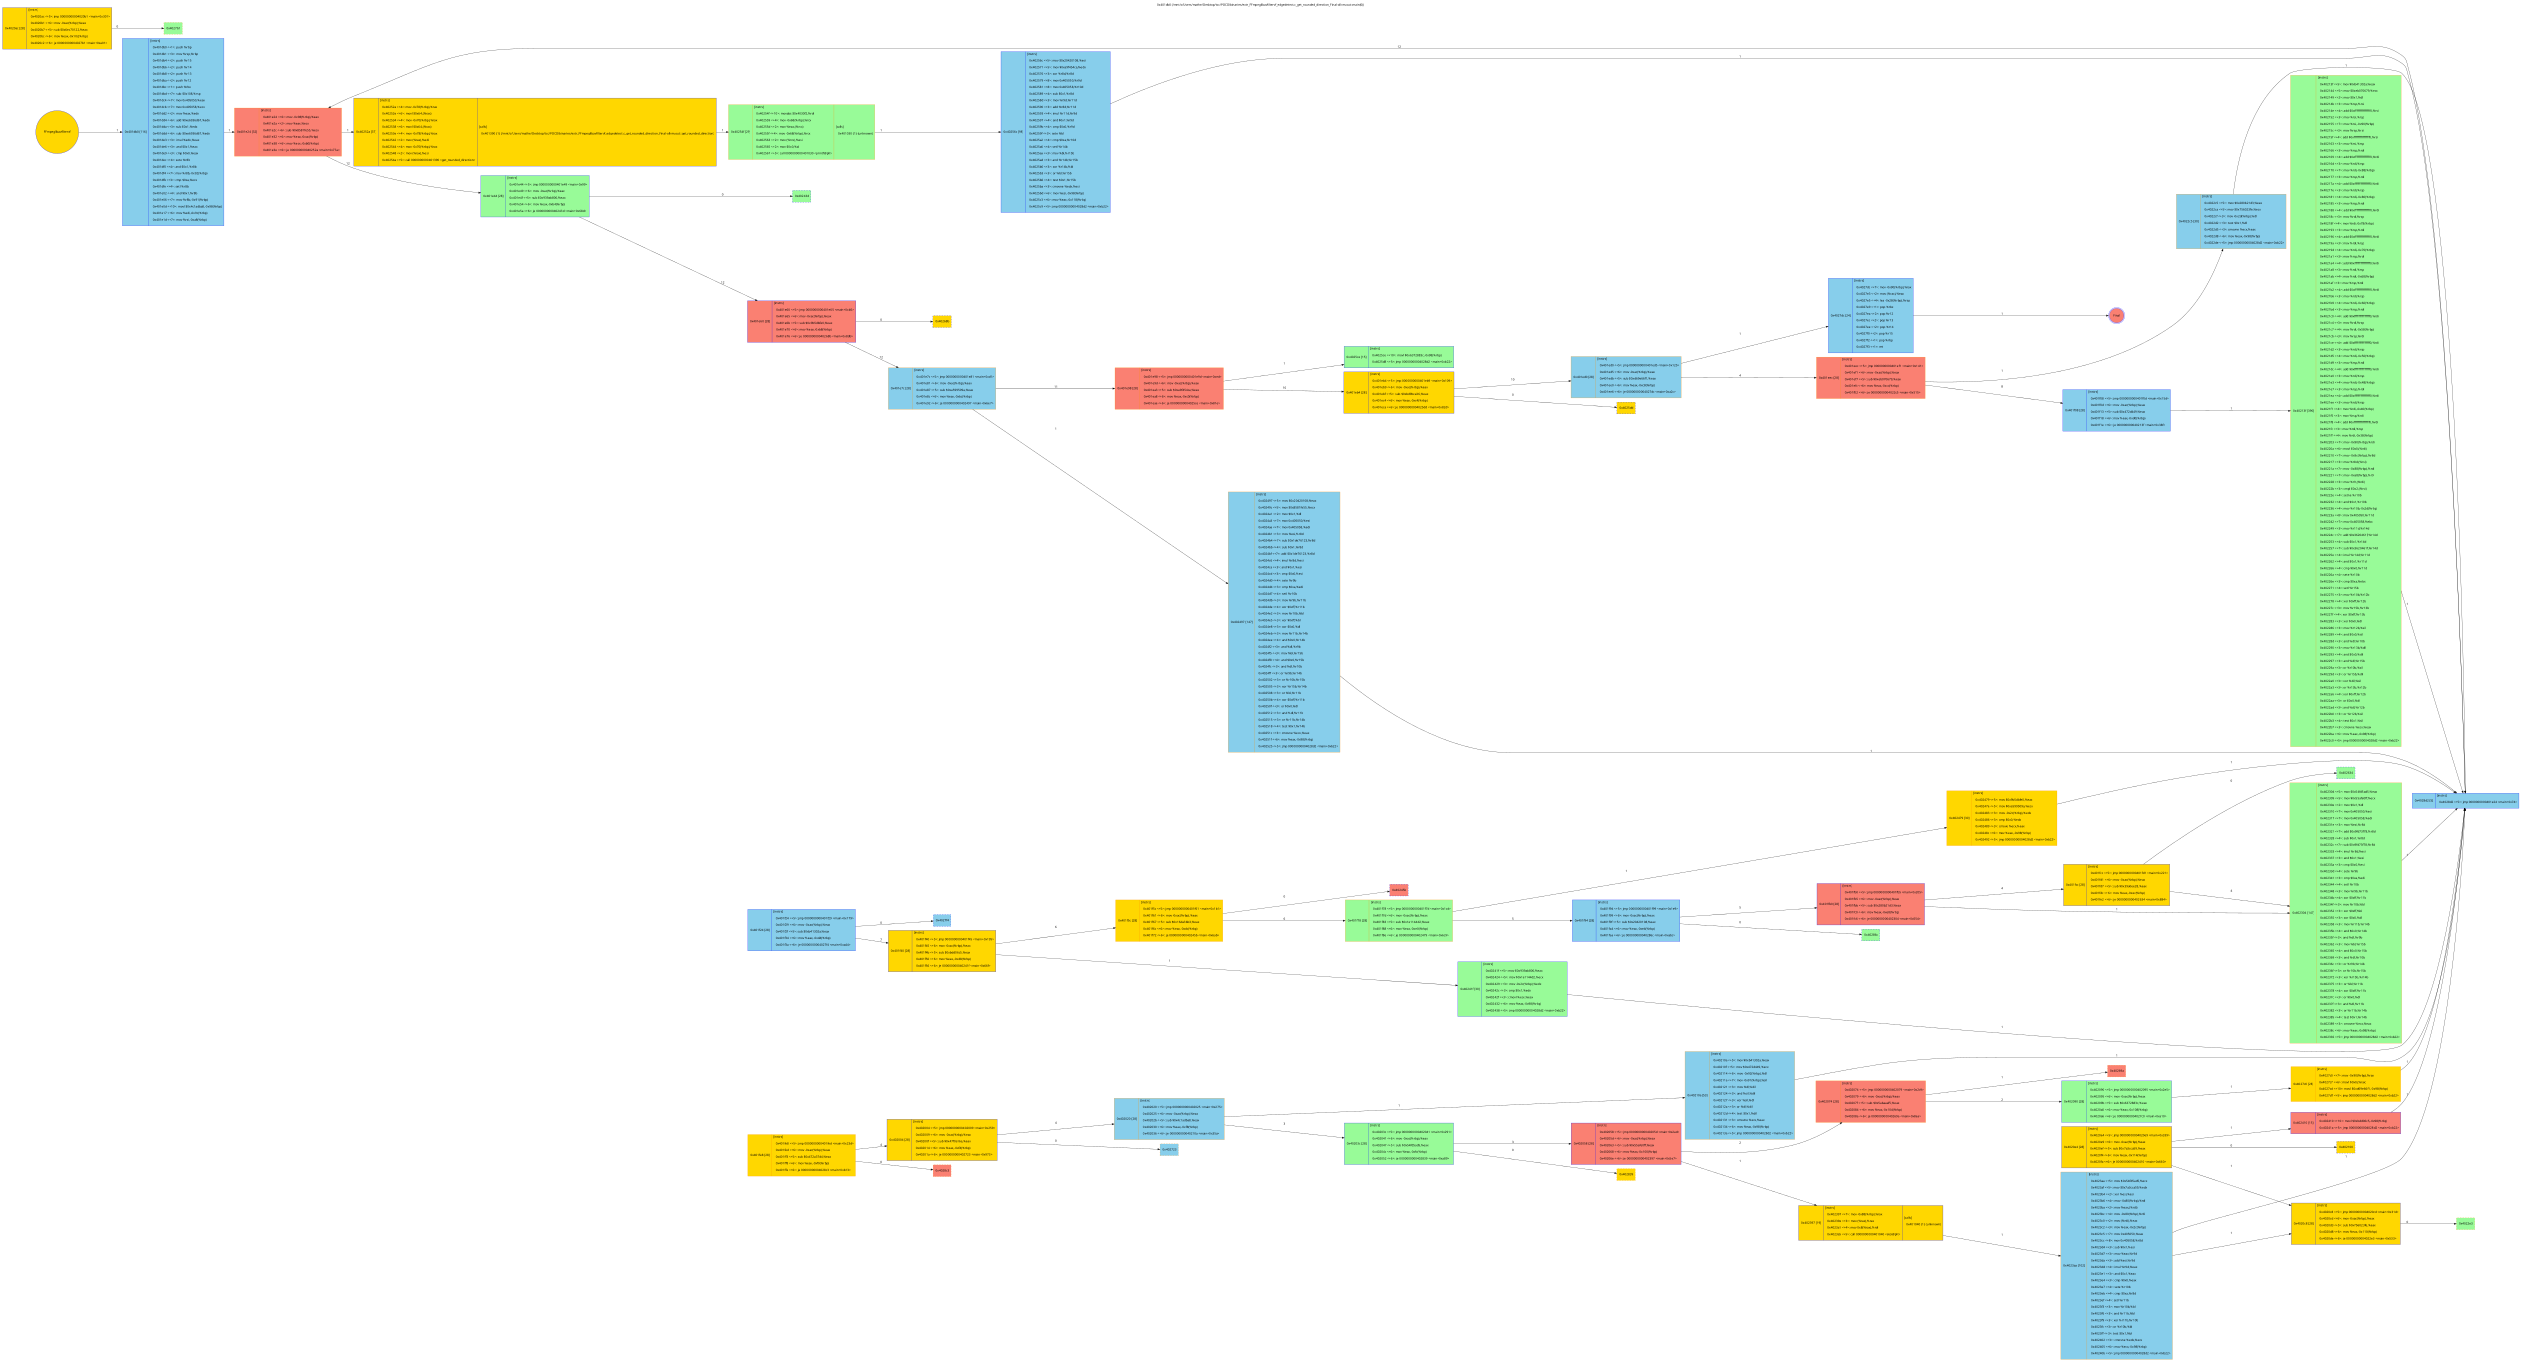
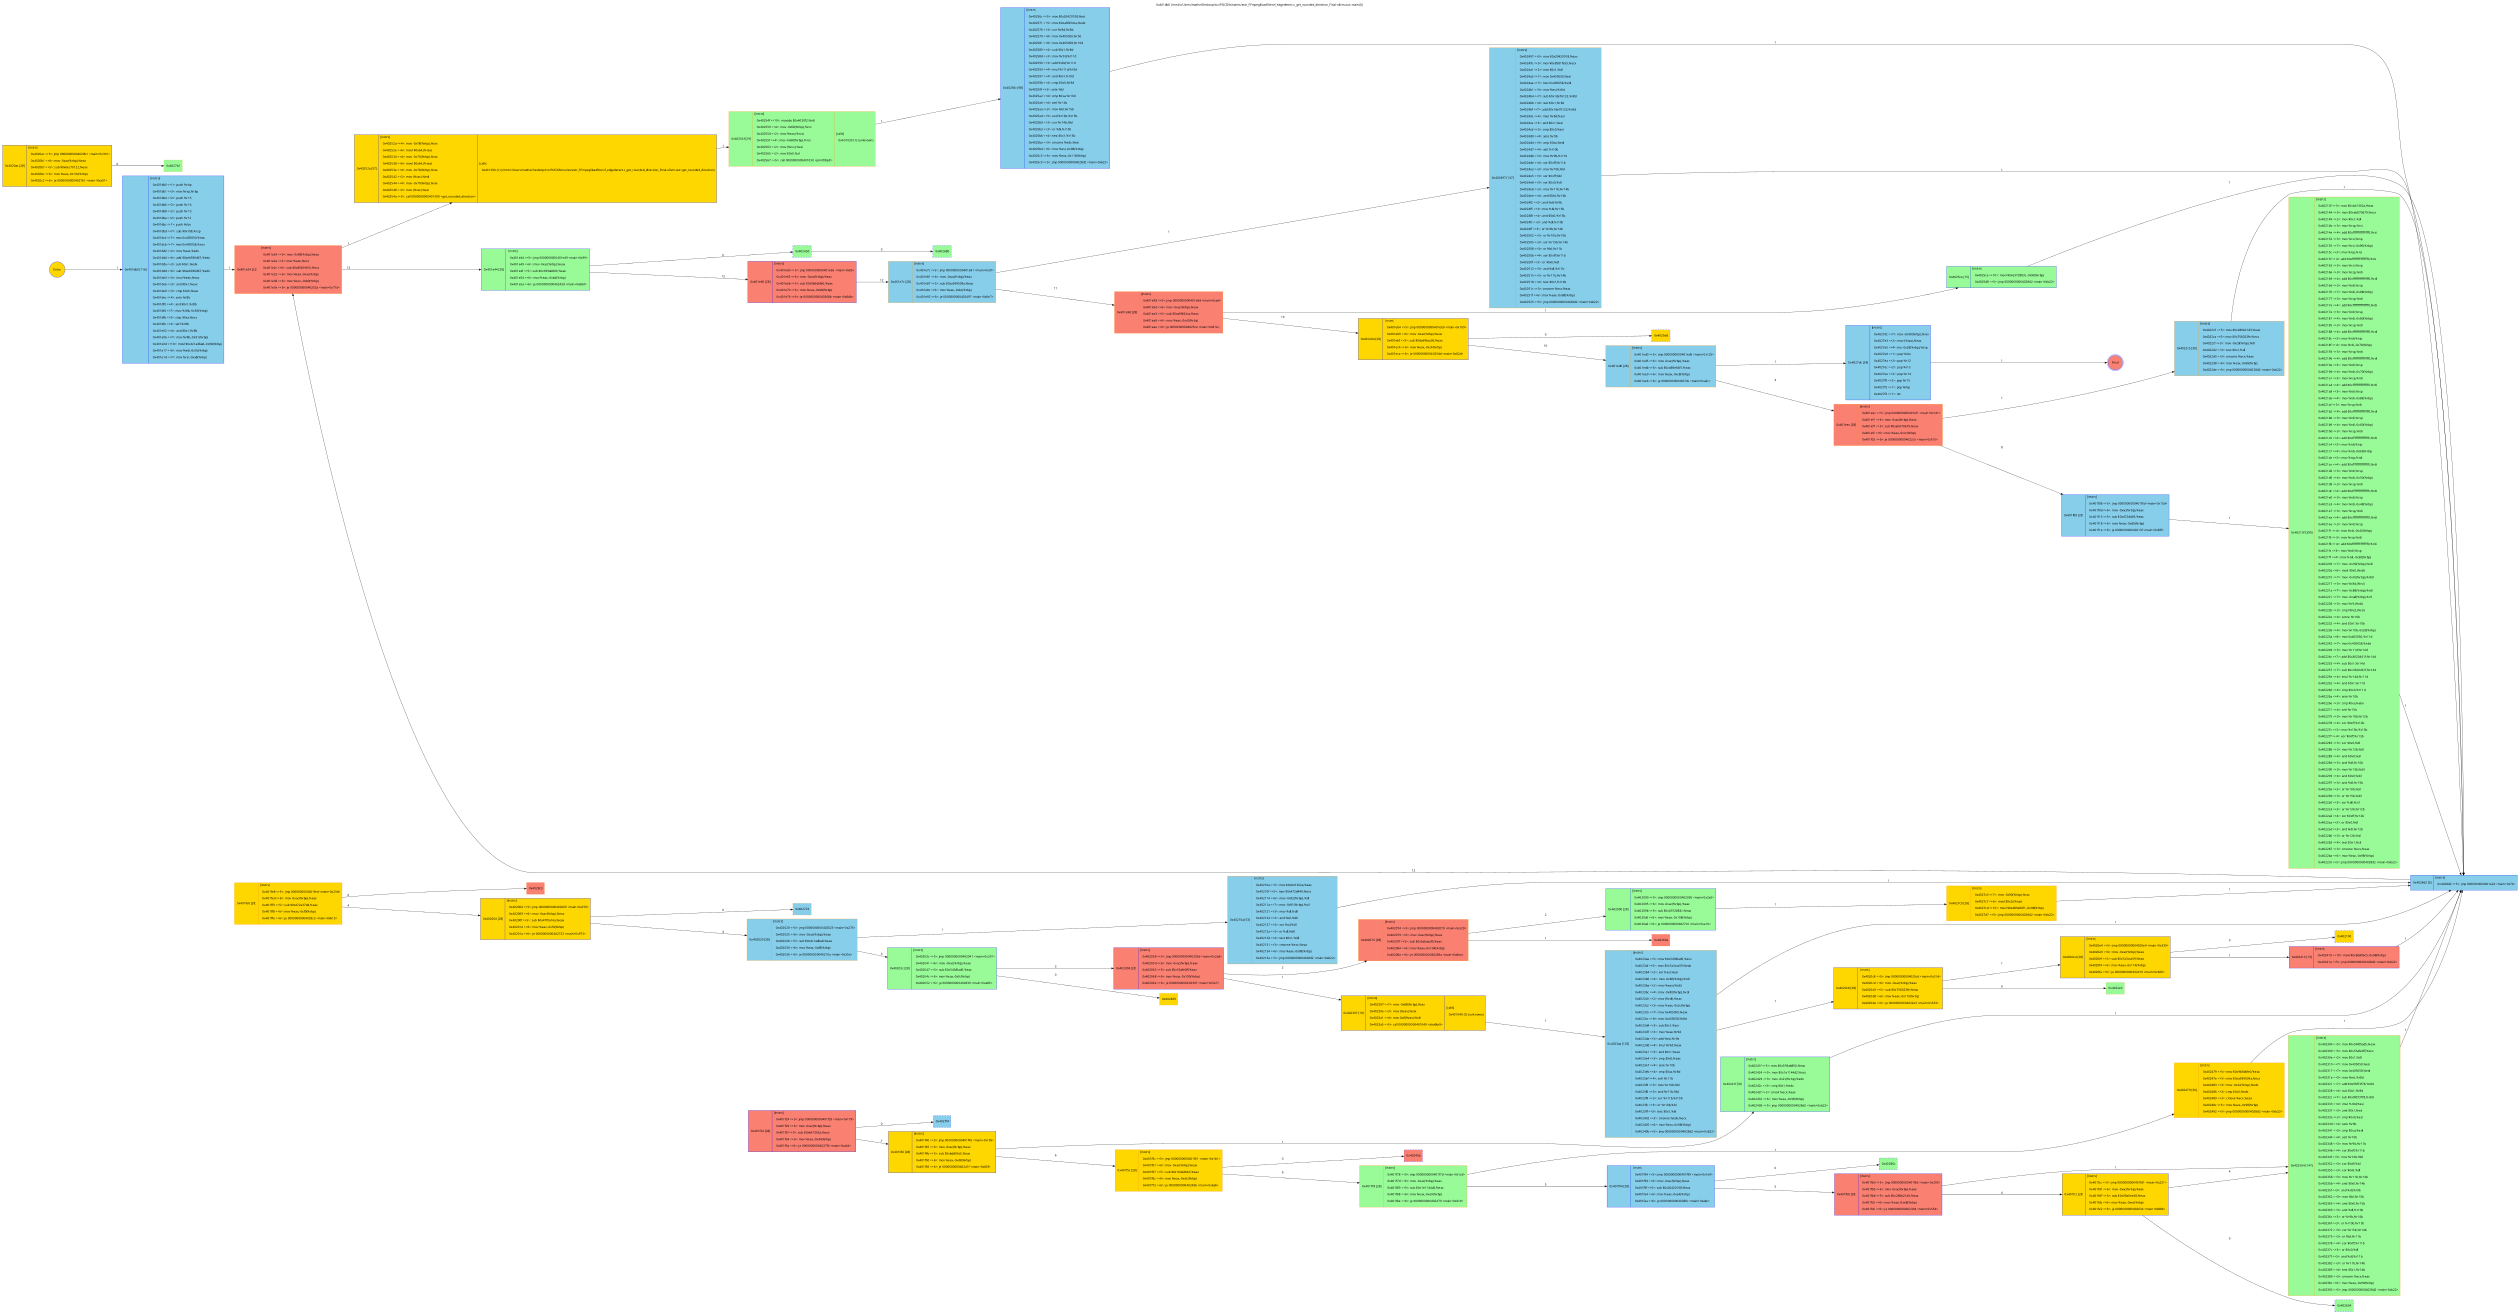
(57, 132) -> (57, 270)
(893, 322) -> (871, 251)
(942, 322) -> (942, 251)
none -> (2440, 332)
(802, 930) -> (802, 1131)
(2230, 1185) -> (2000, 973)
